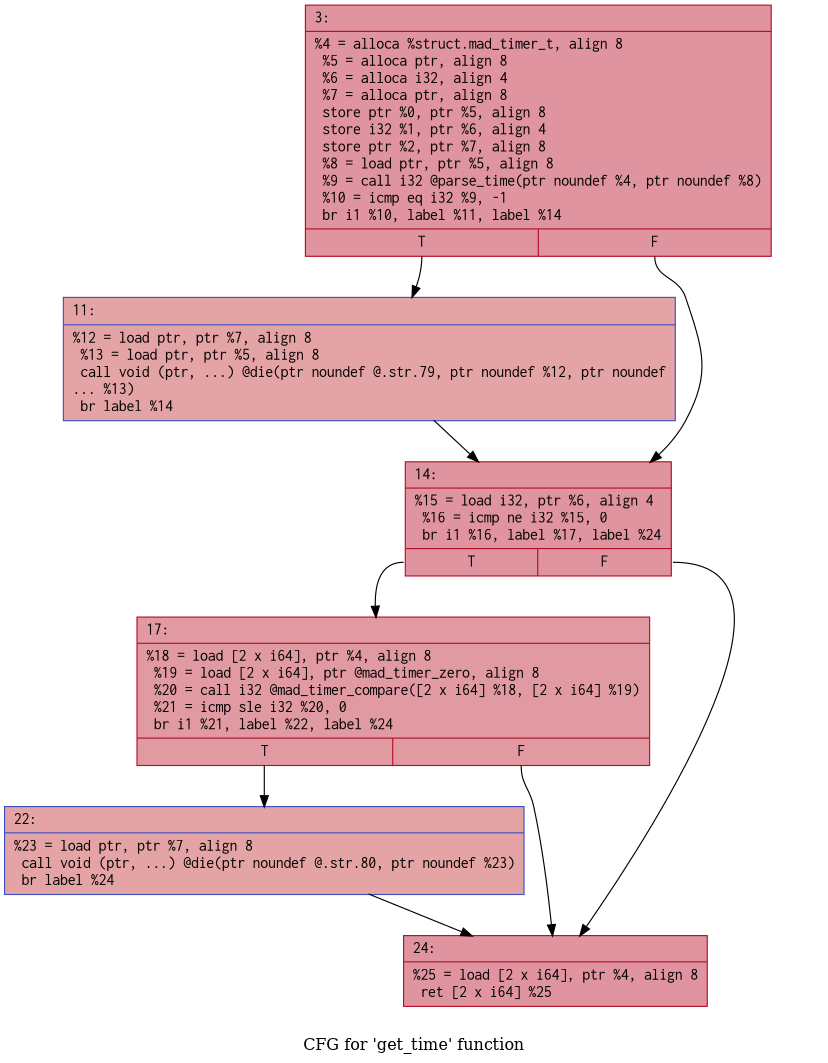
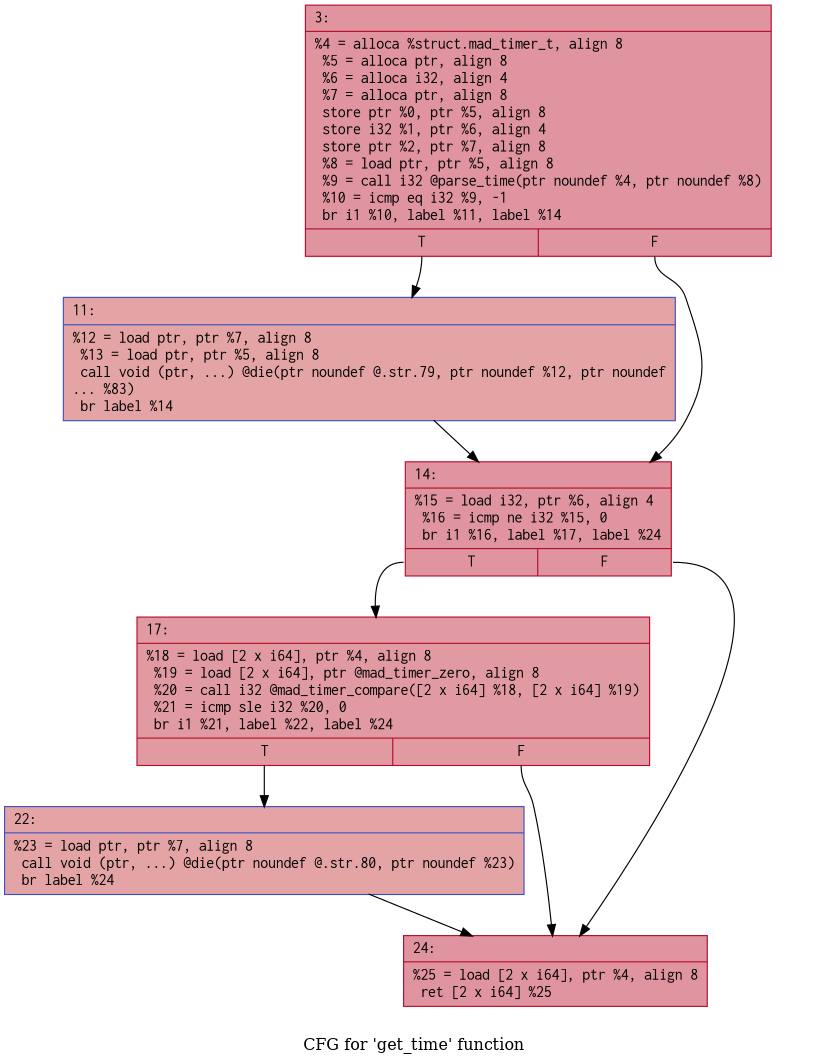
(104, 389) -> (104, 389)
